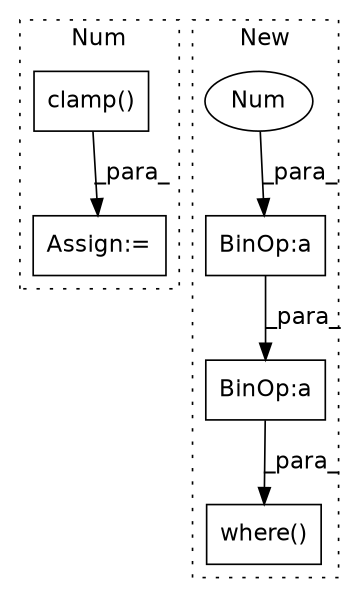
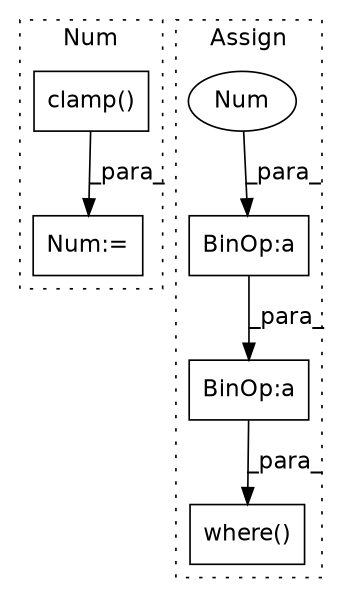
(266, 39) -> (249, 39)
(100, 246) -> (88, 246)
